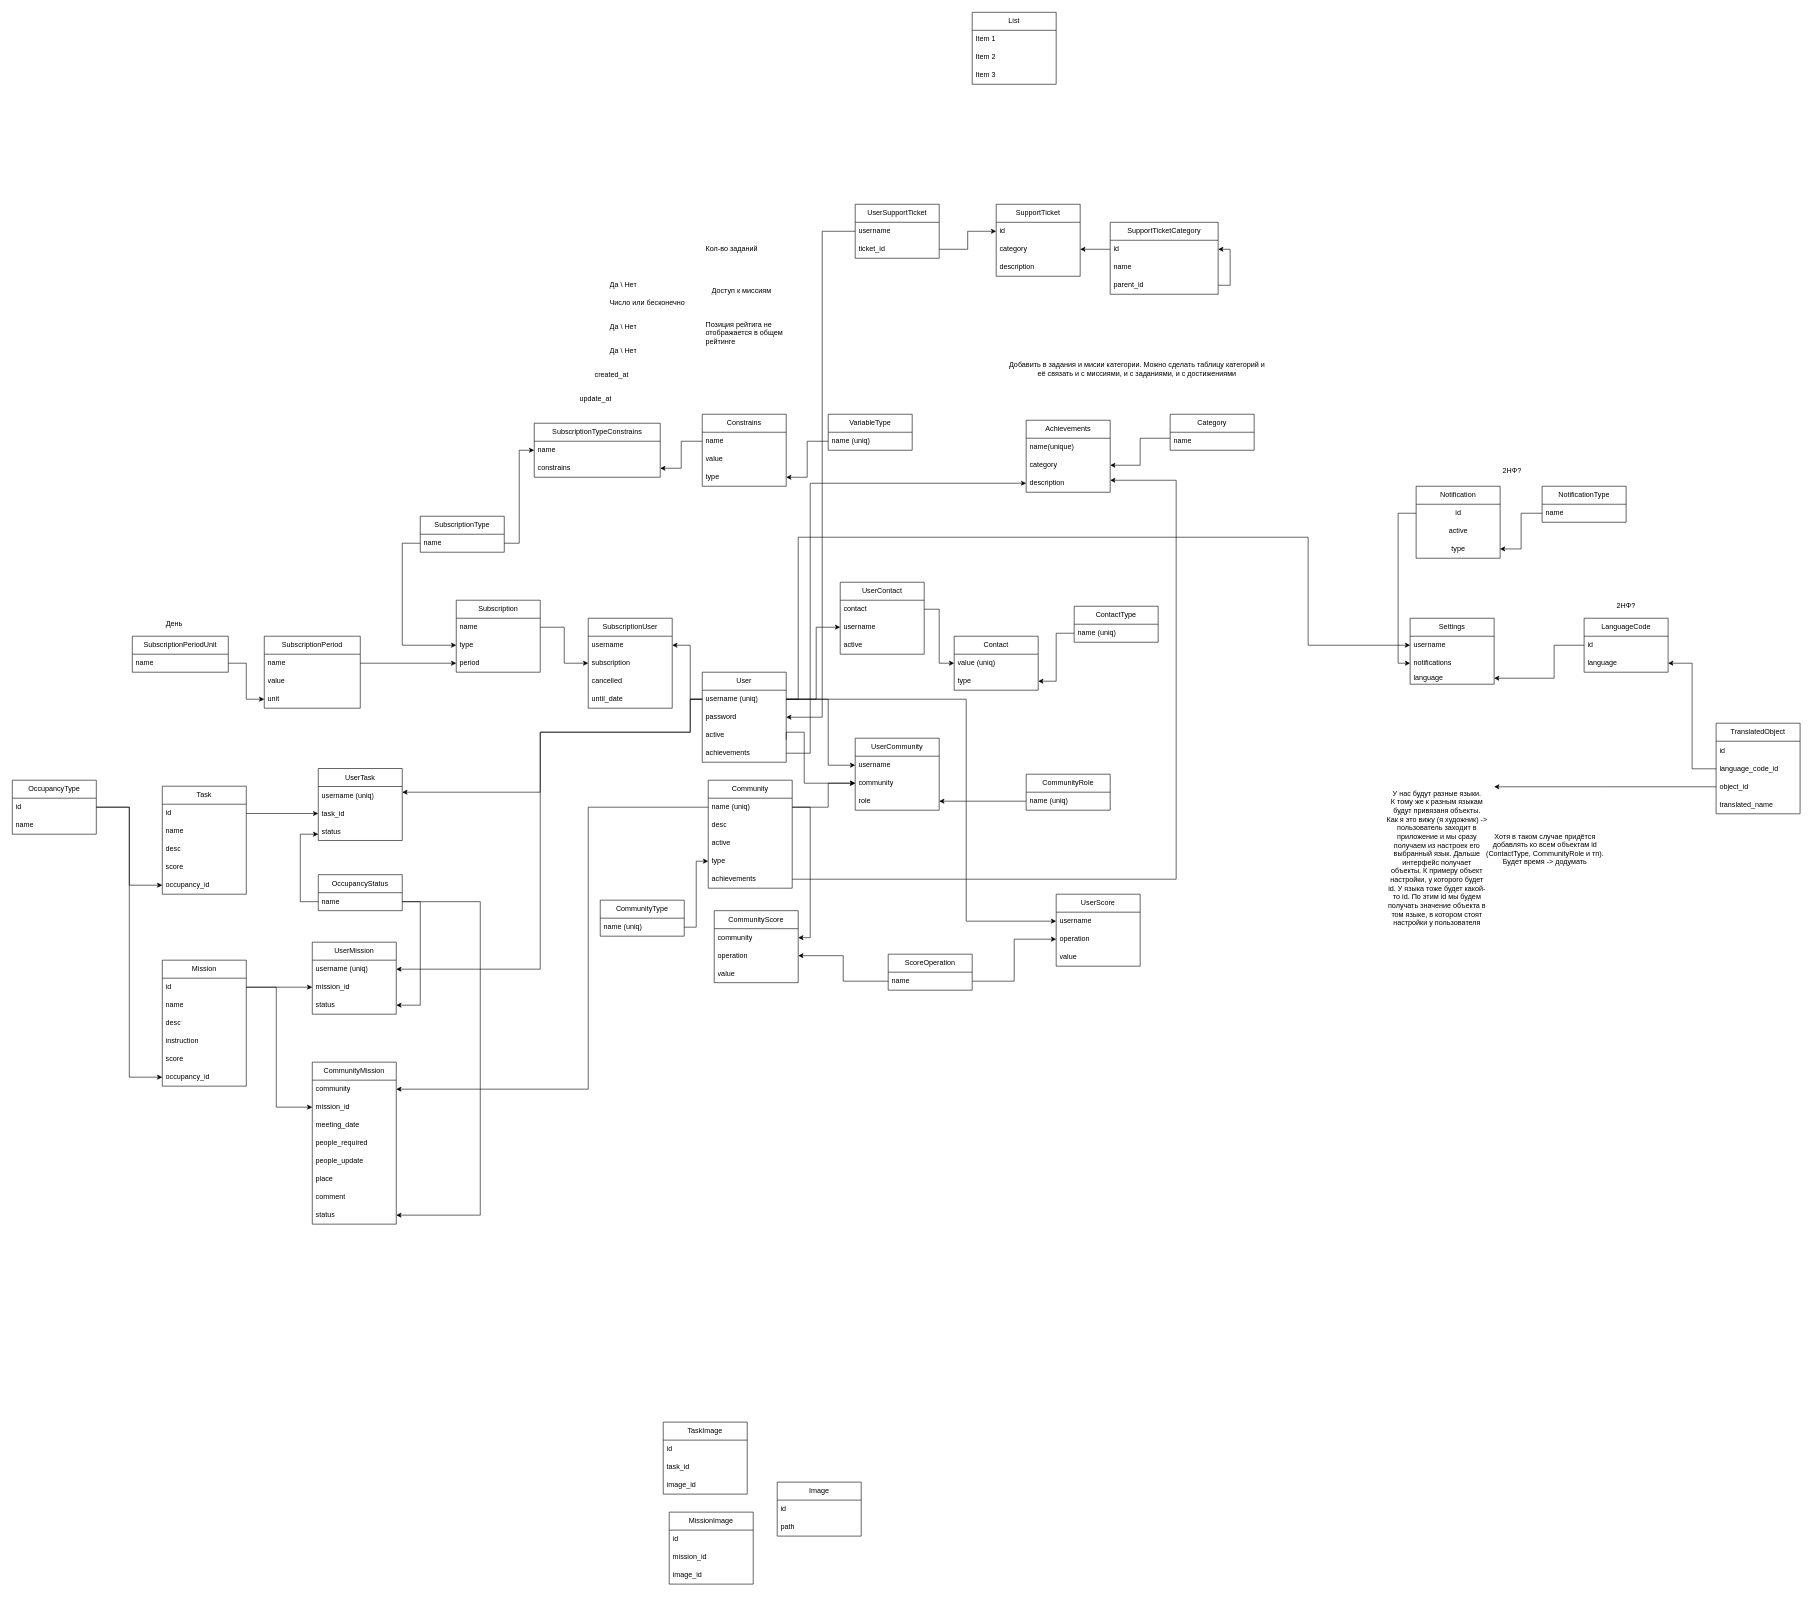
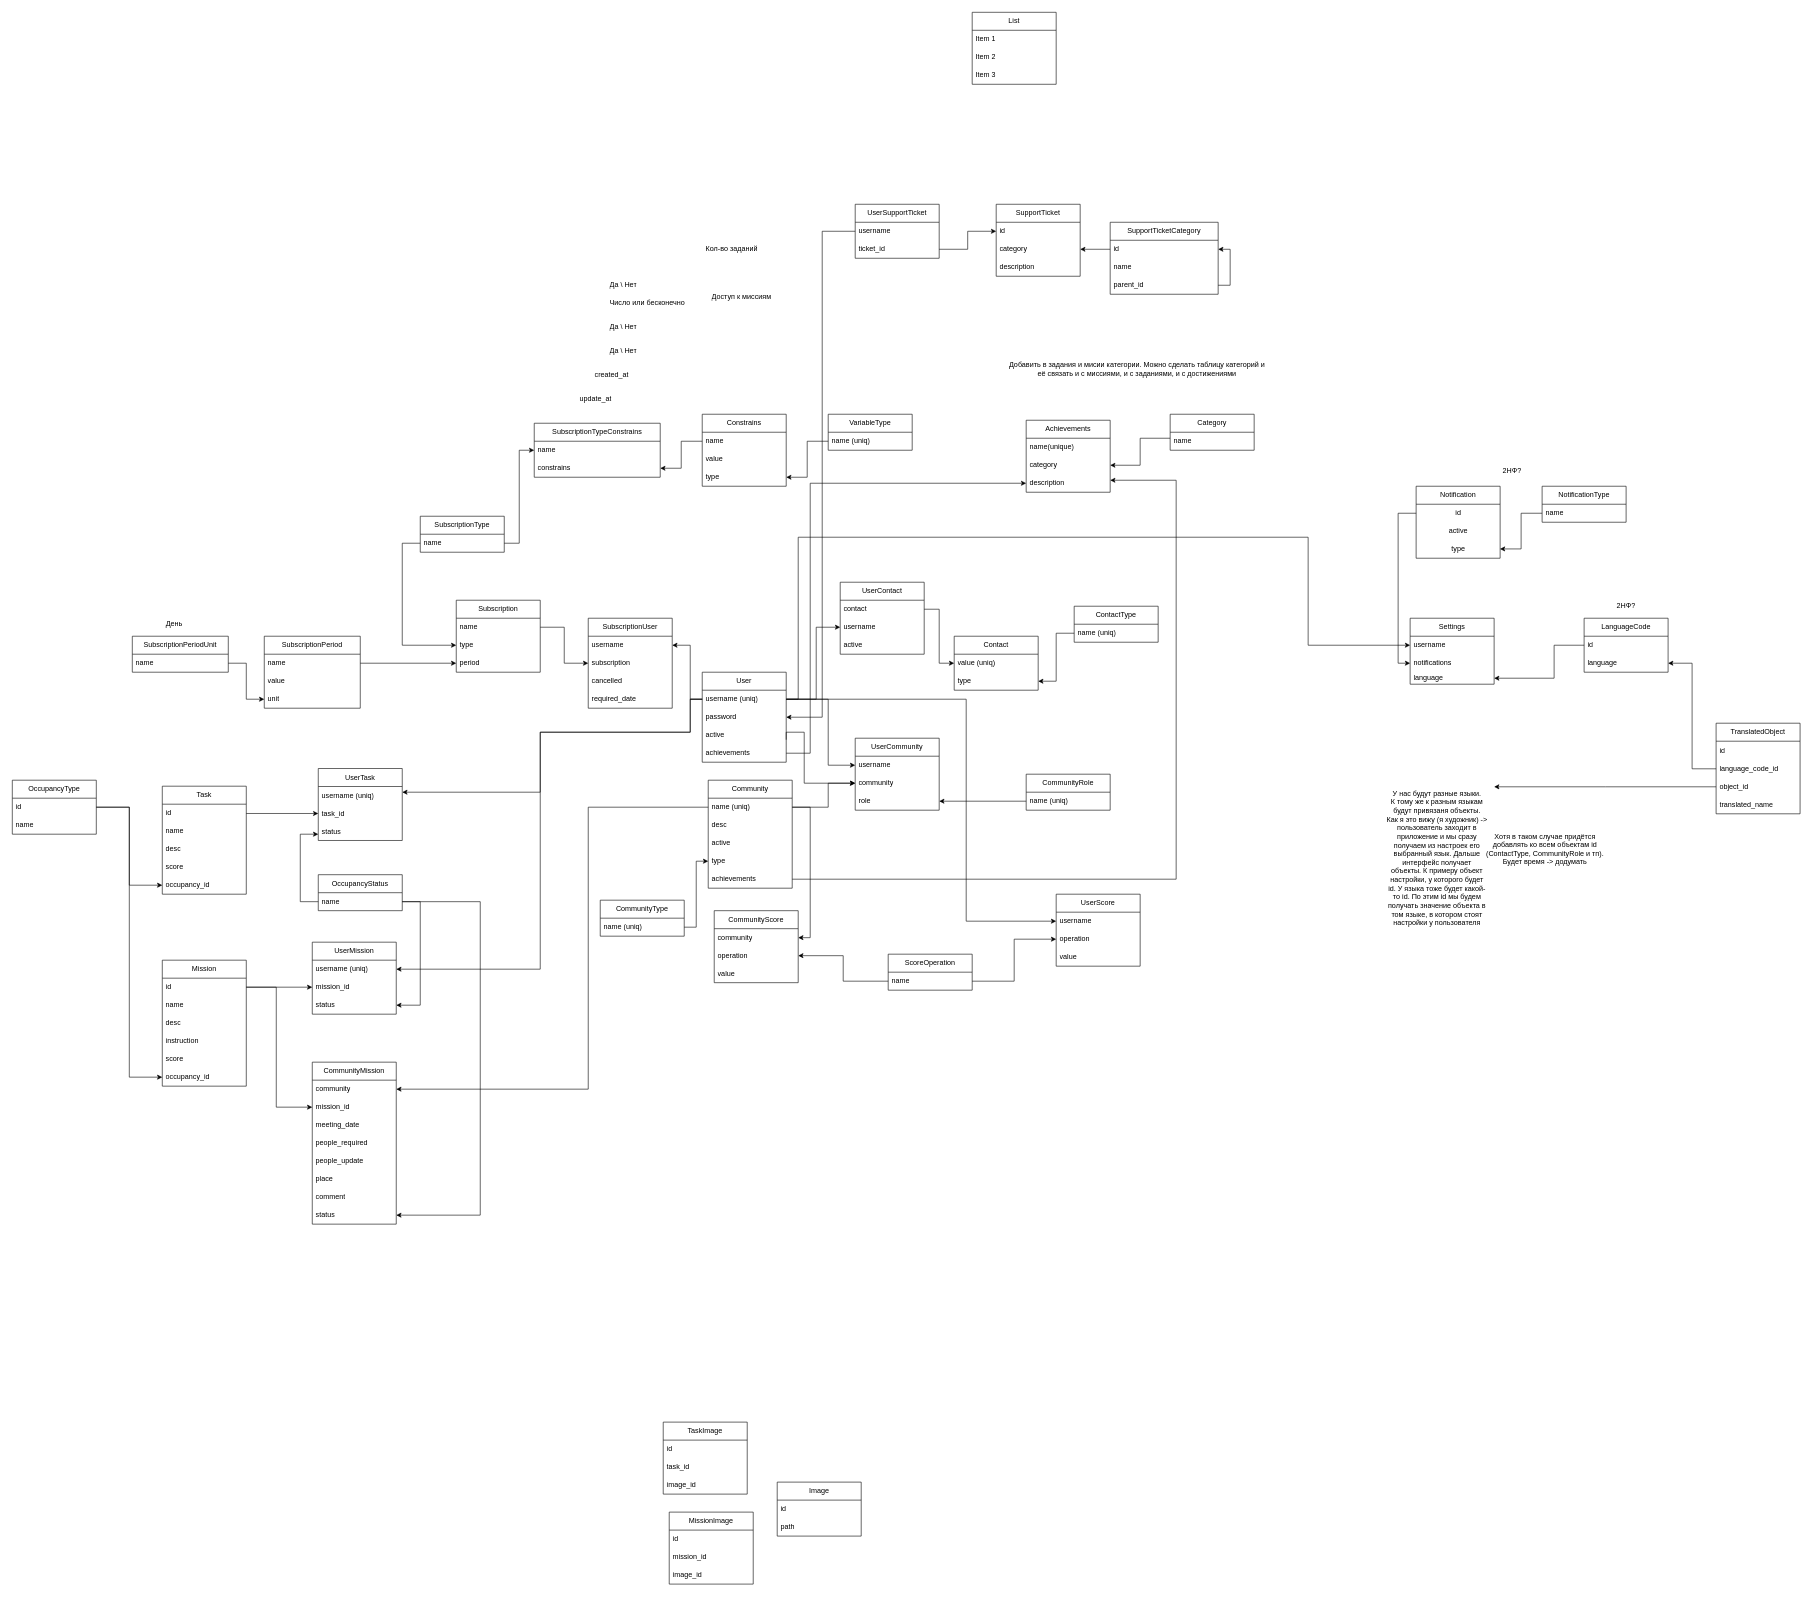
(750, 291) -> (750, 297)
(753, 333) -> none
(610, 699) -> (617, 699)
